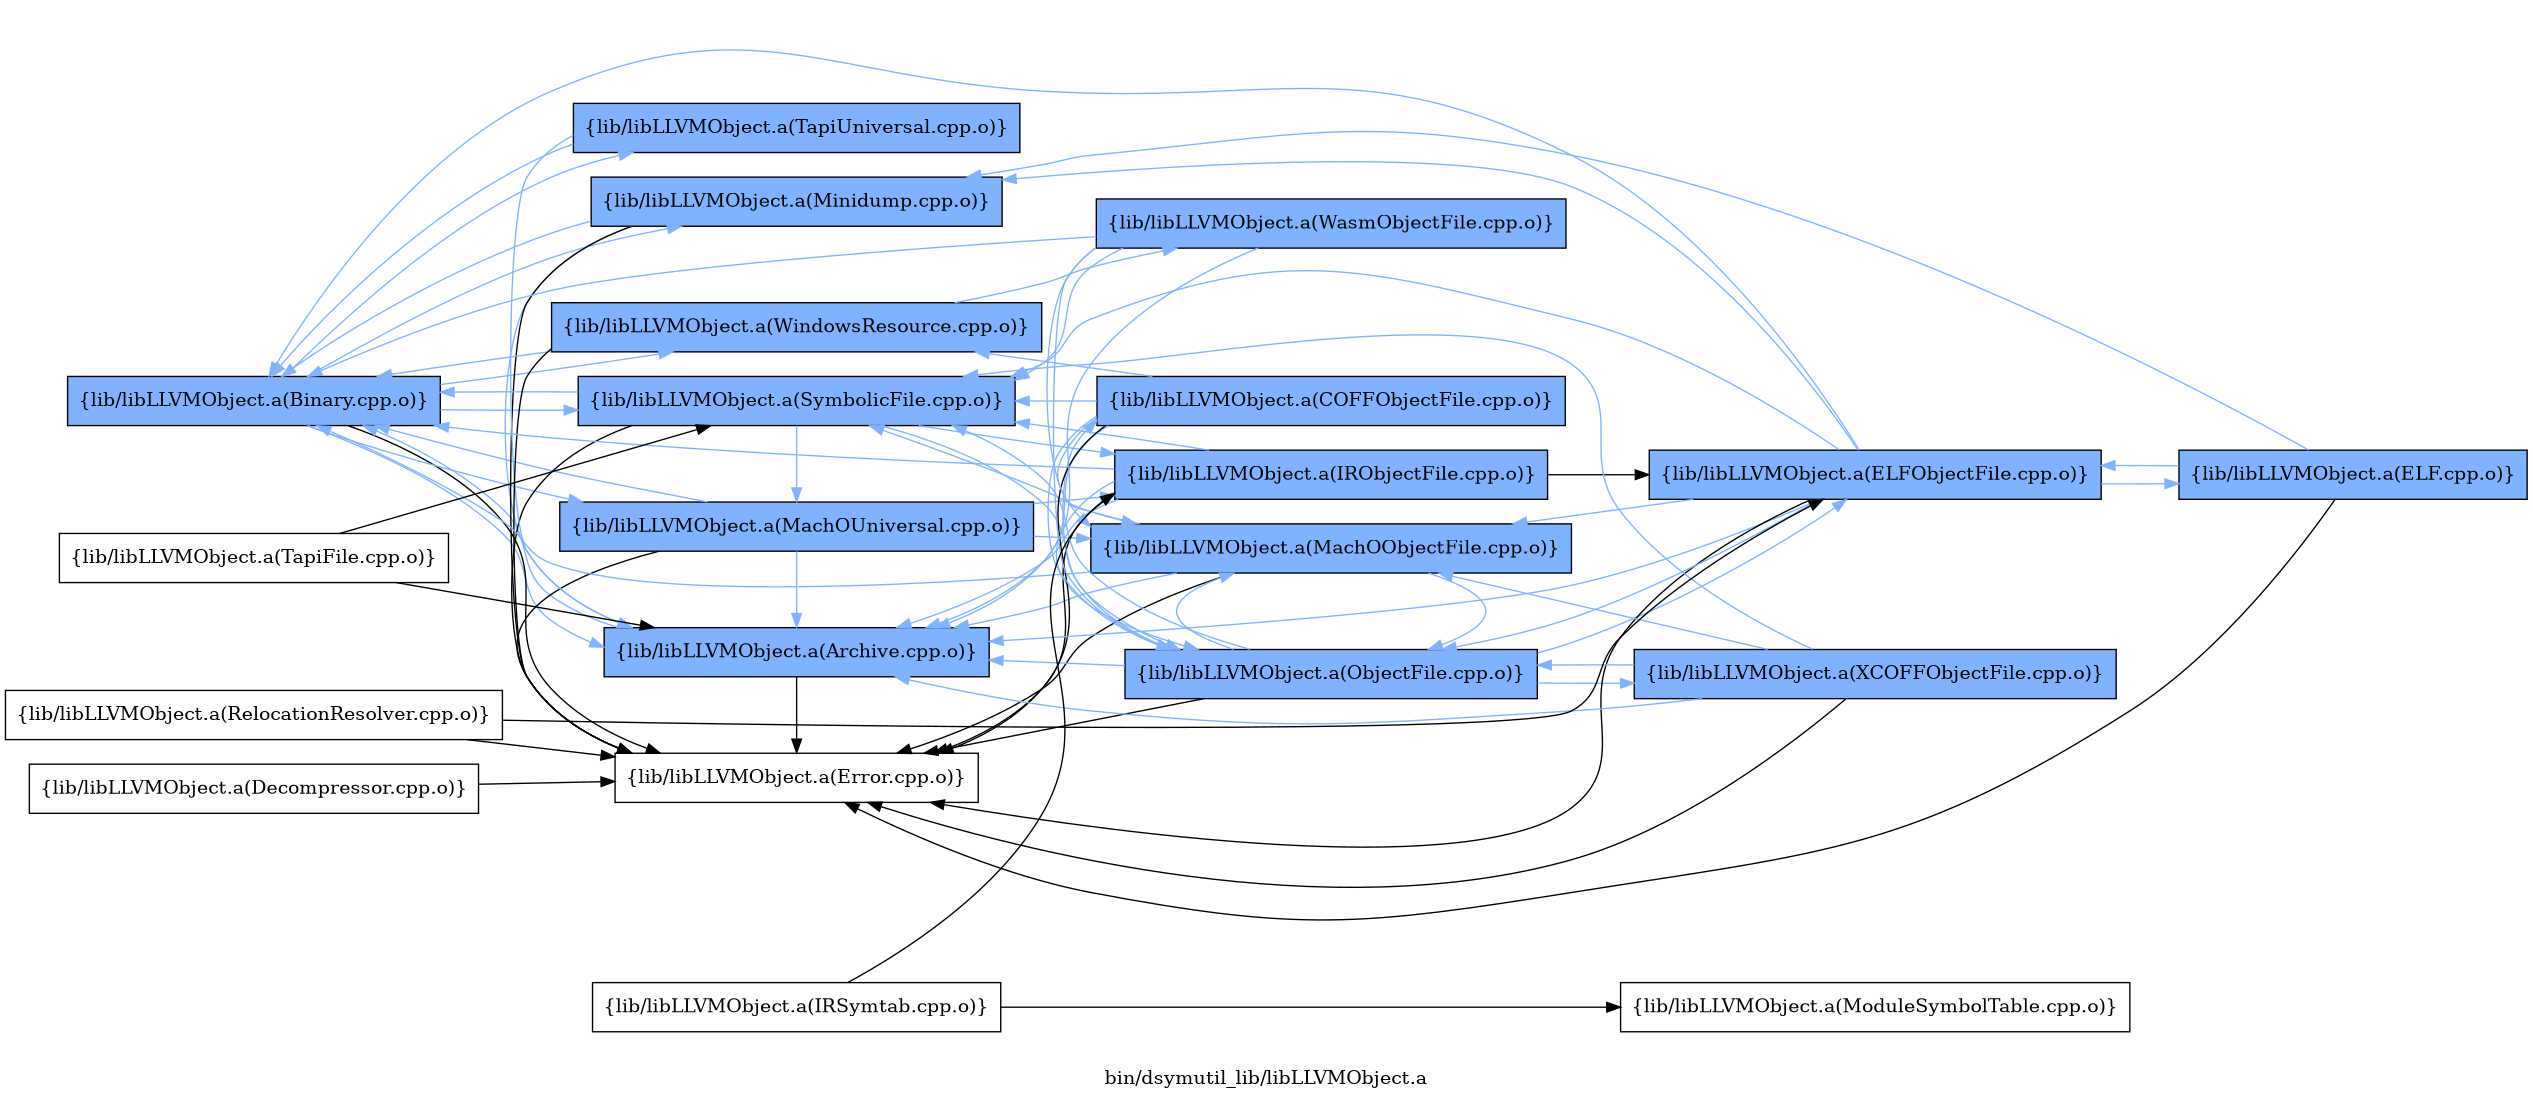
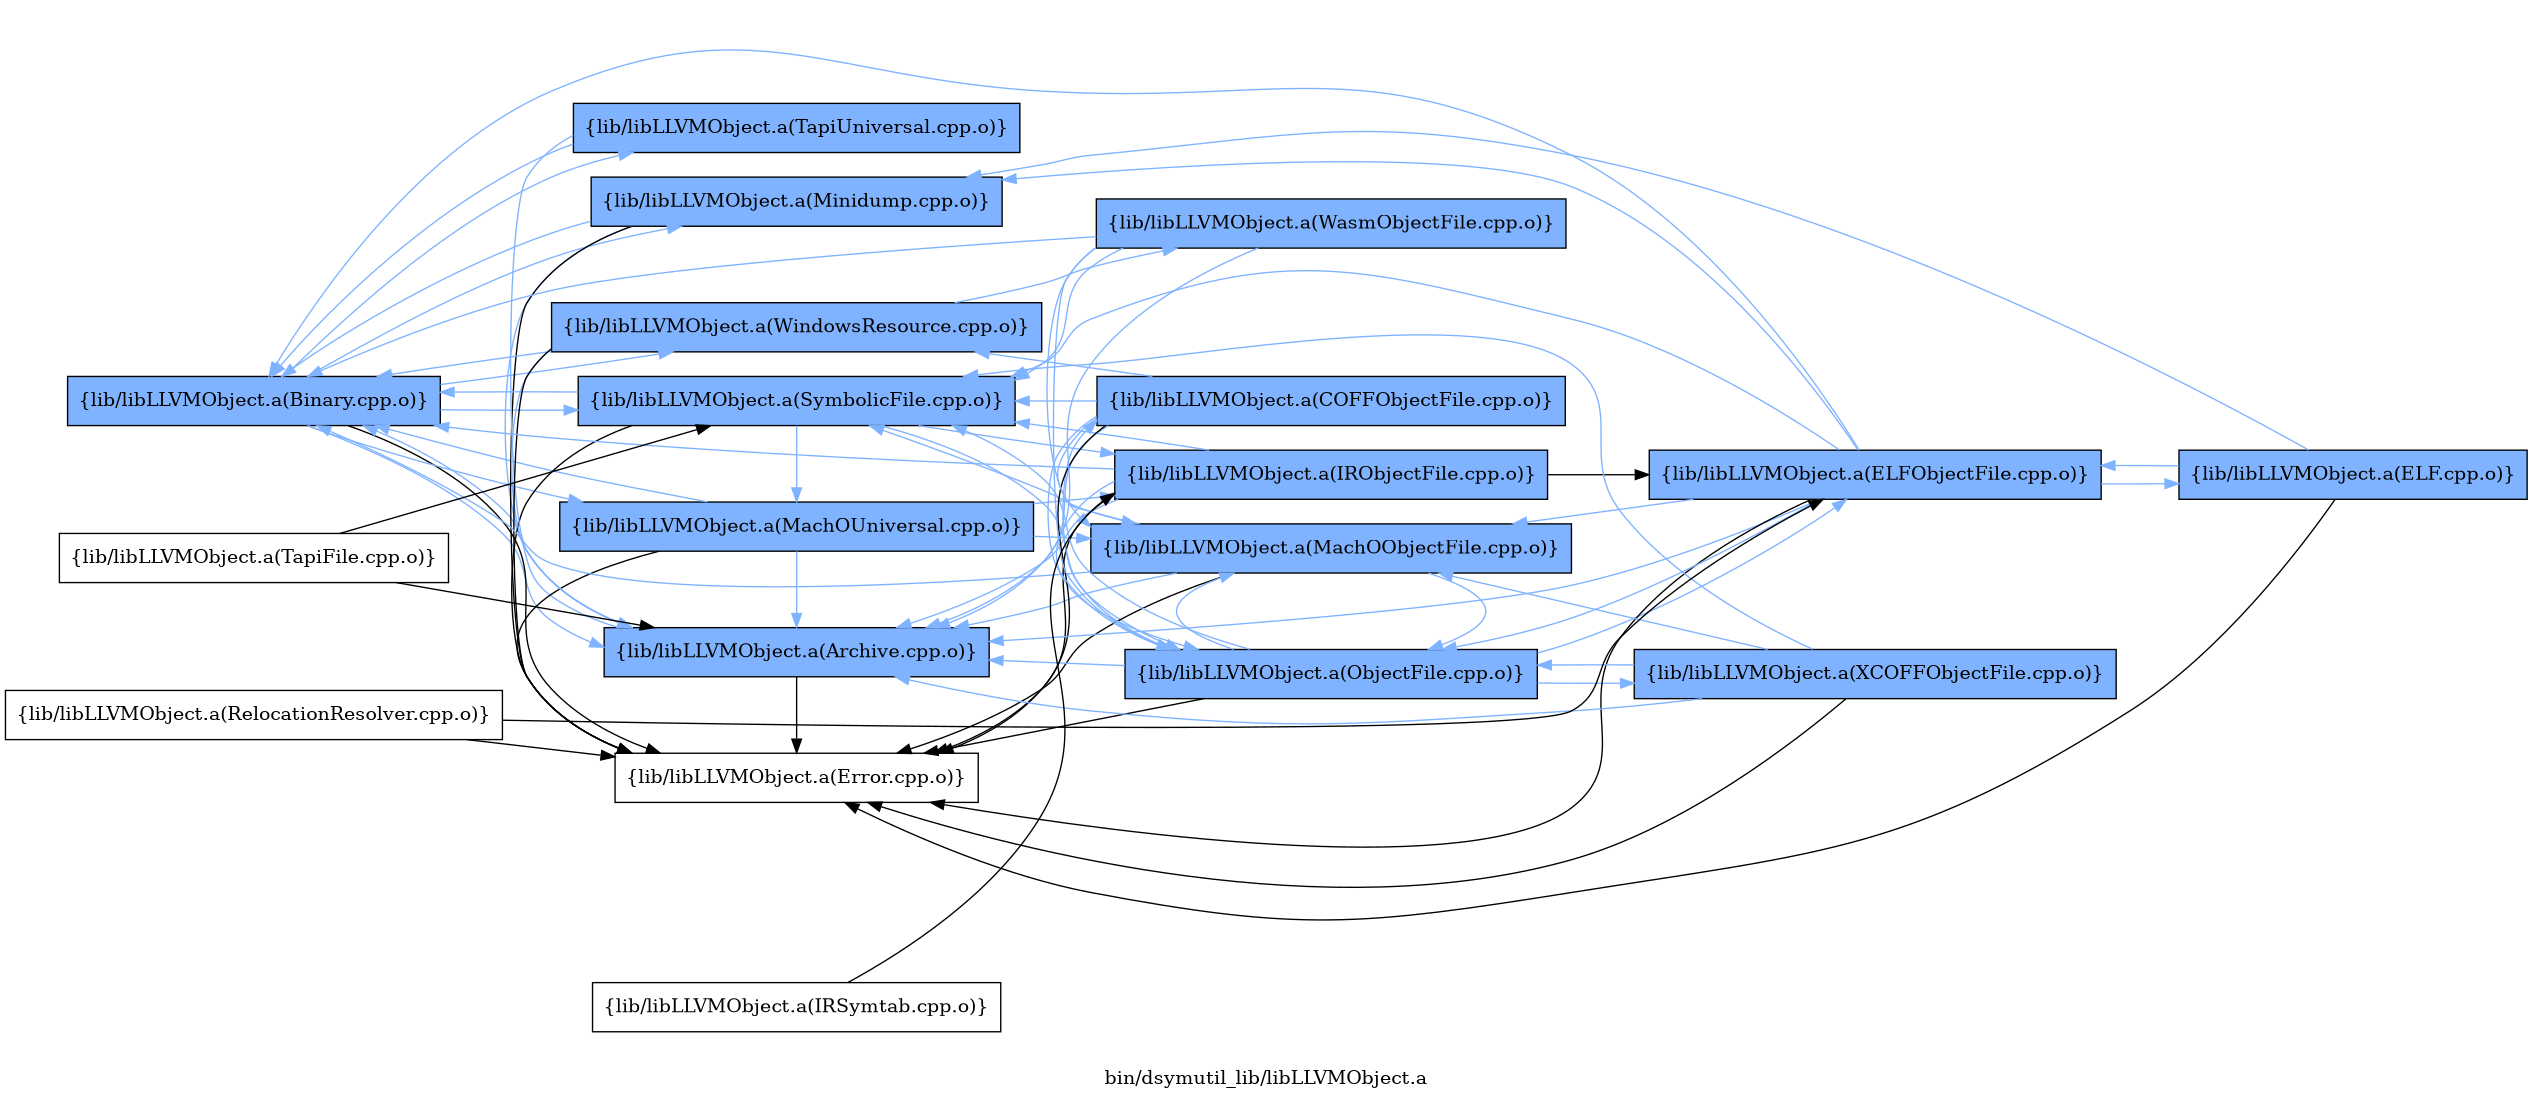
none -> (514, 504)
(254, 789) -> none
(1875, 1007) -> none
